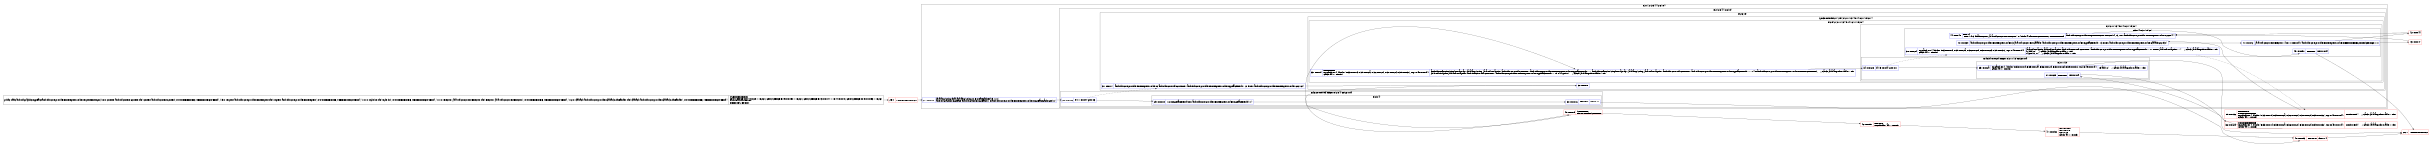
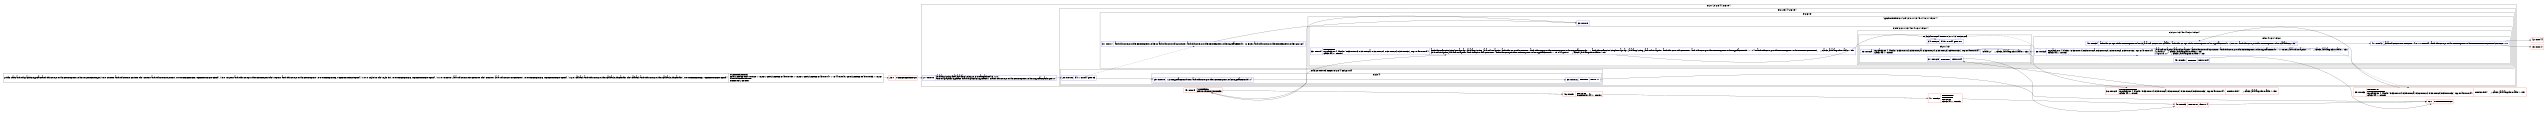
(2062, 36) -> none
(1938, 68) -> (2033, 52)
